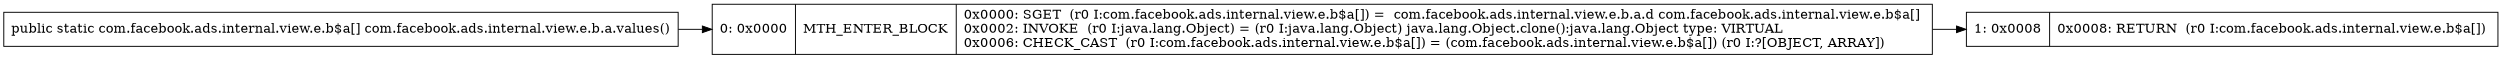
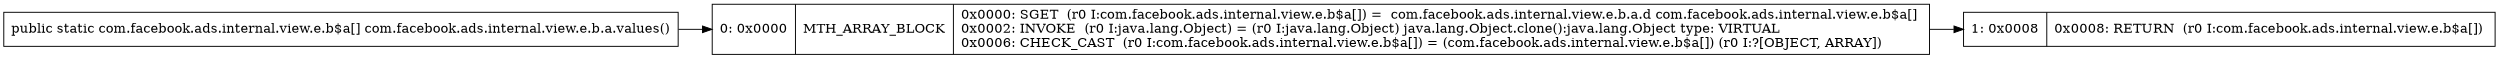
(876, 29) -> (874, 29)
